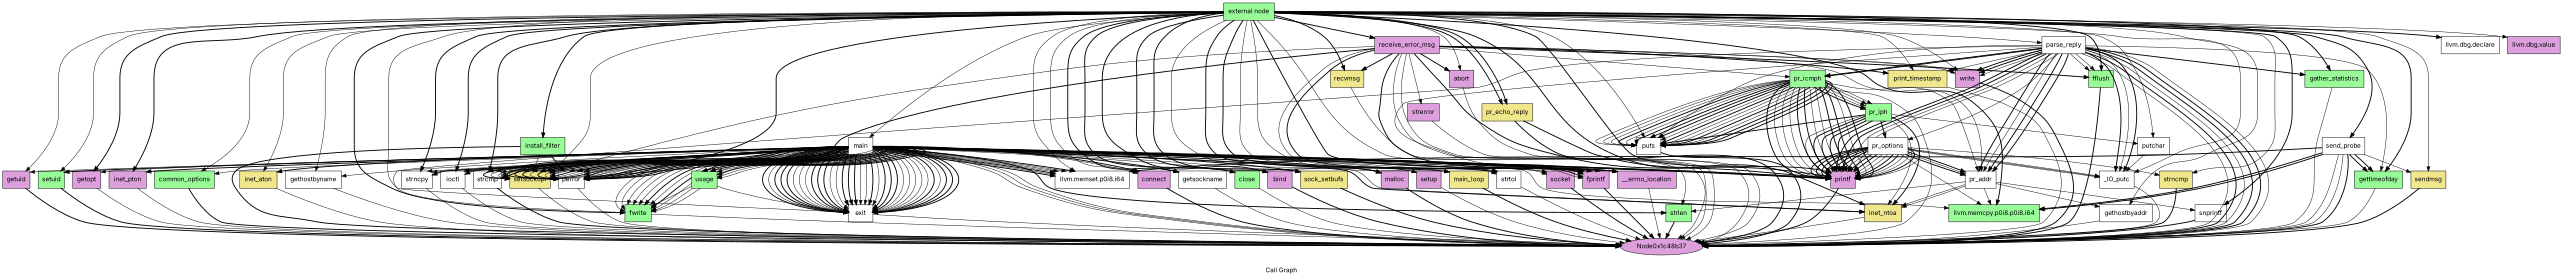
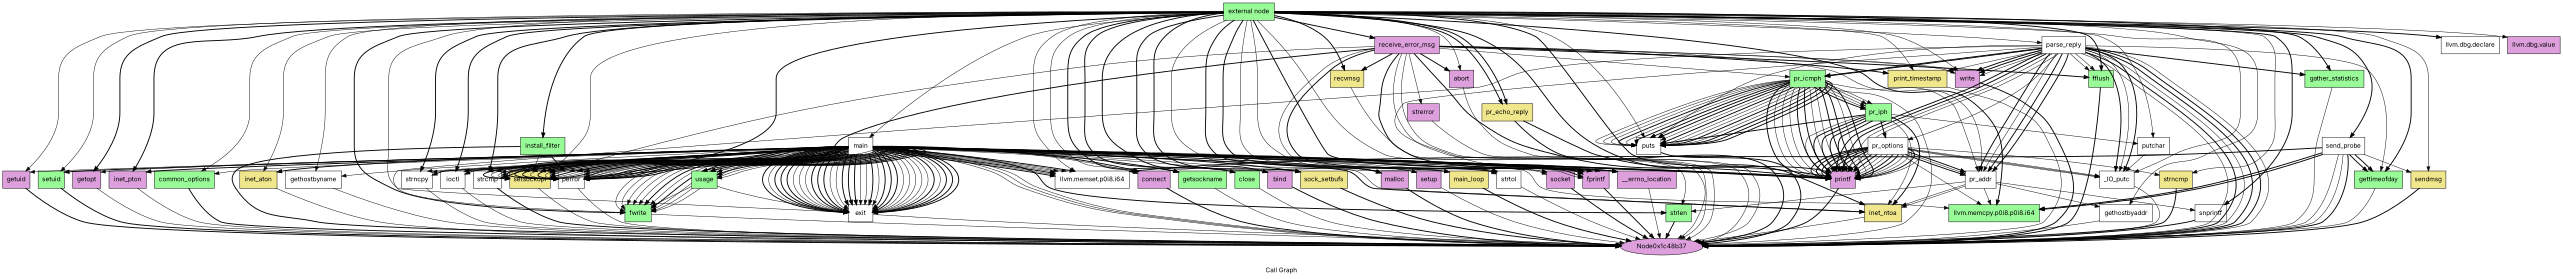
(1203, 180) -> (1203, 180)
